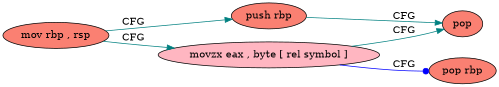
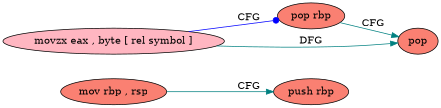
(371, 20) -> (366, 29)
(404, 31) -> (311, 41)
(135, 45) -> none
